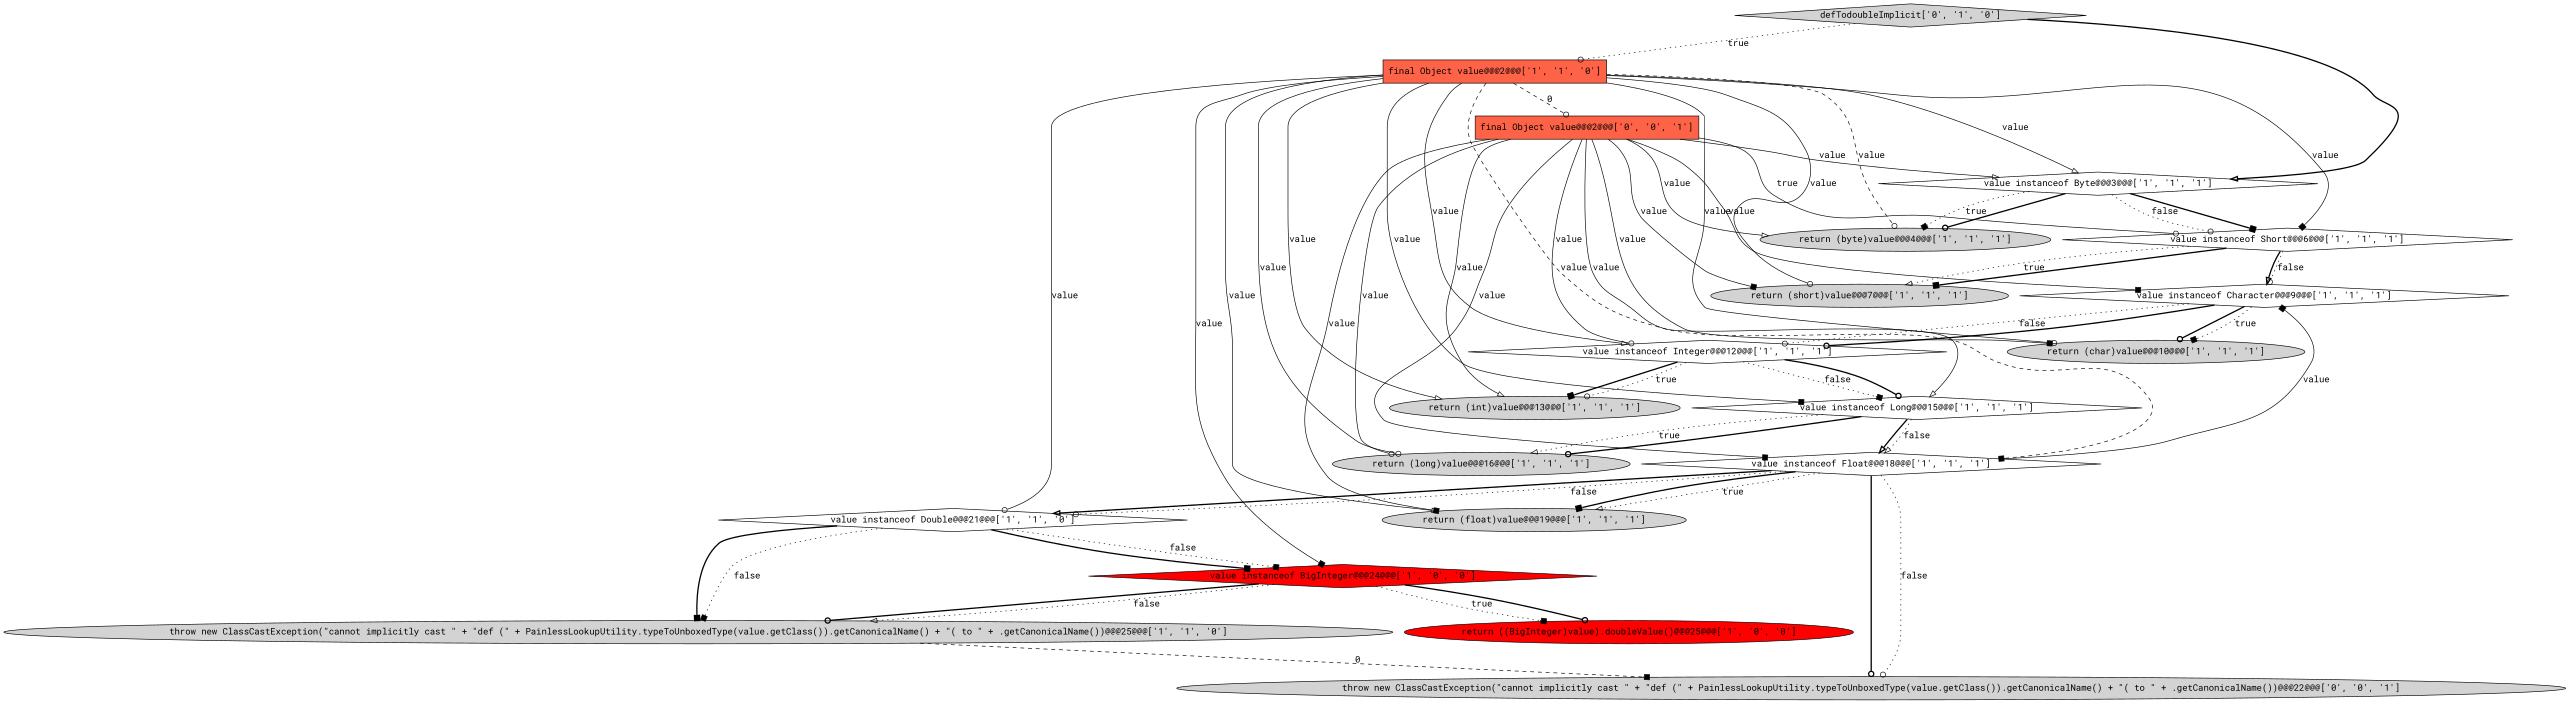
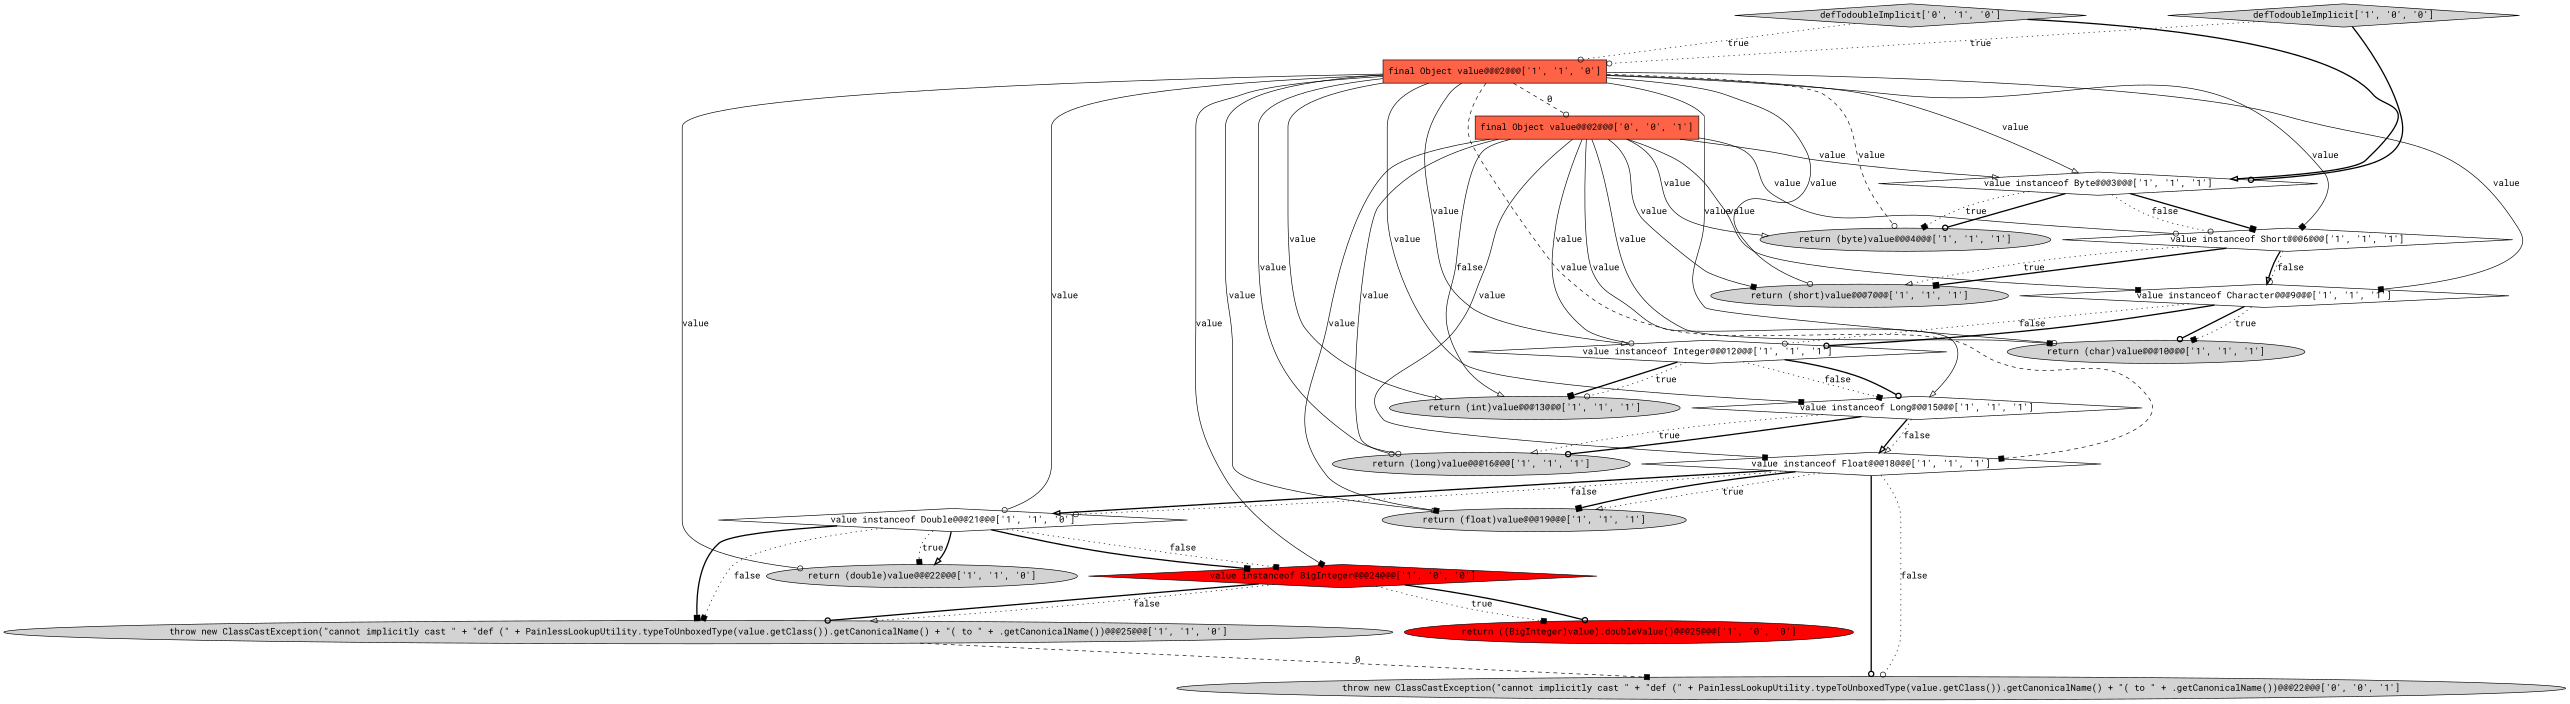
none -> (2344, 15)
(1787, 184) -> (1787, 184)
(1470, 268) -> (1470, 268)
(2199, 433) -> (2164, 96)
none -> (922, 576)
